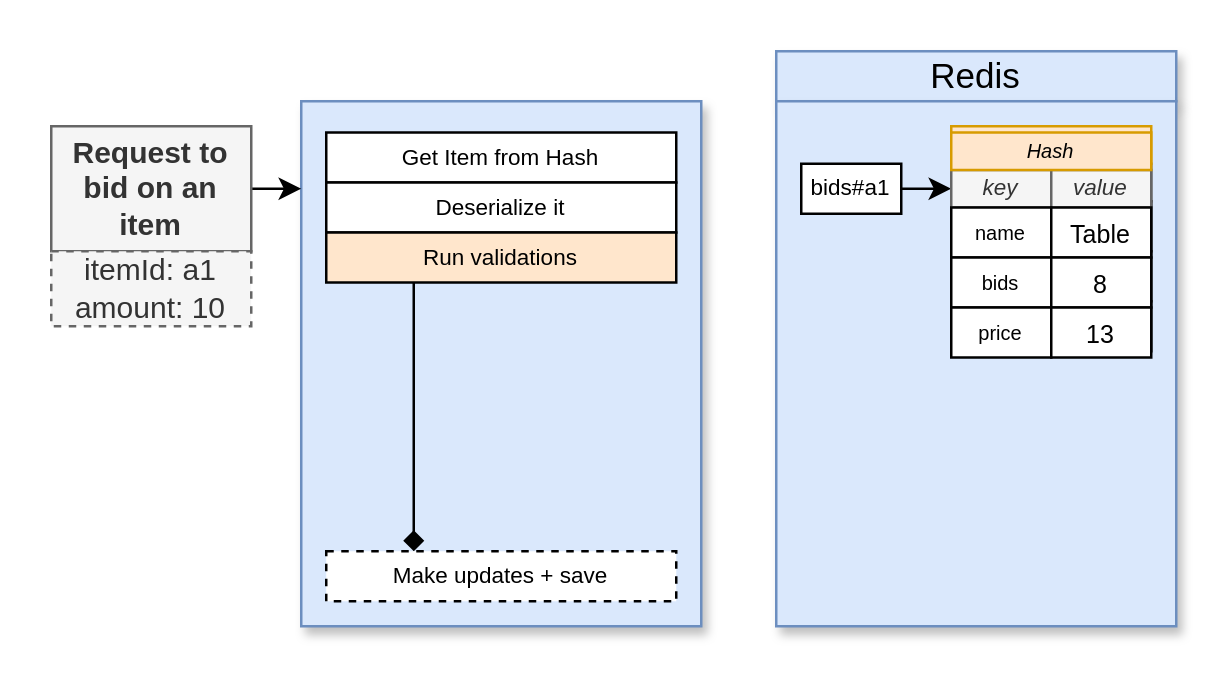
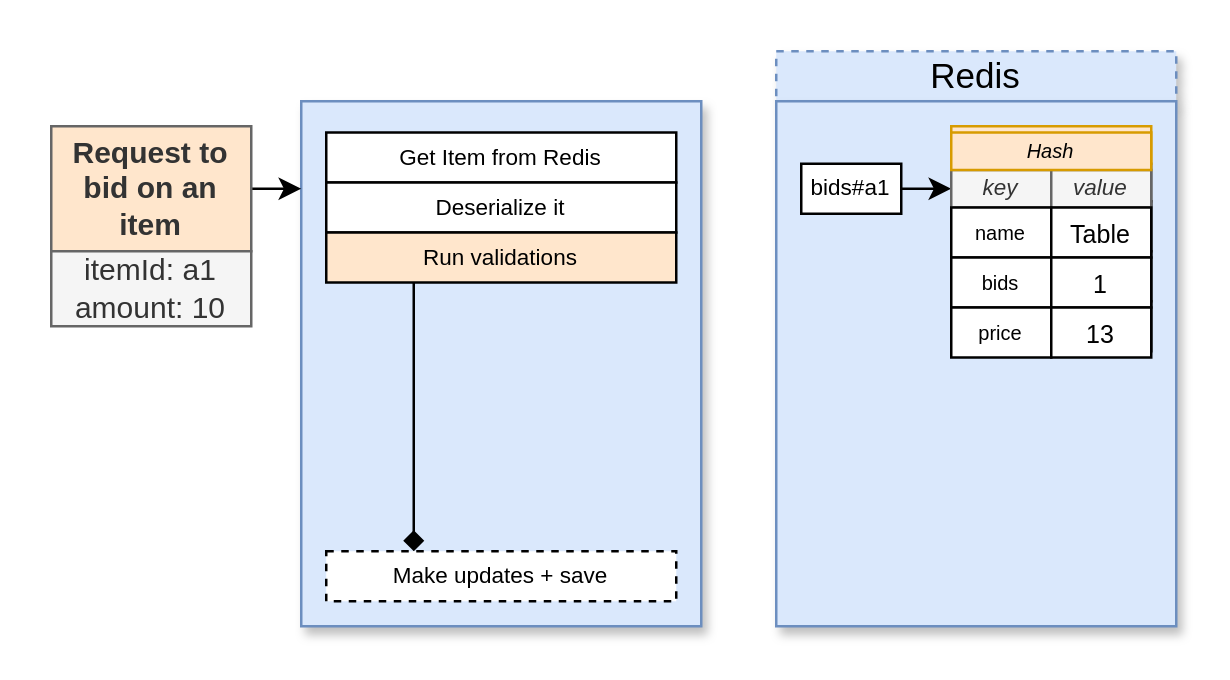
(976, 76) -> (976, 76)
(501, 159) -> (501, 159)
(151, 189) -> (151, 189)
(1101, 284) -> (1101, 284)
(151, 289) -> (151, 289)
